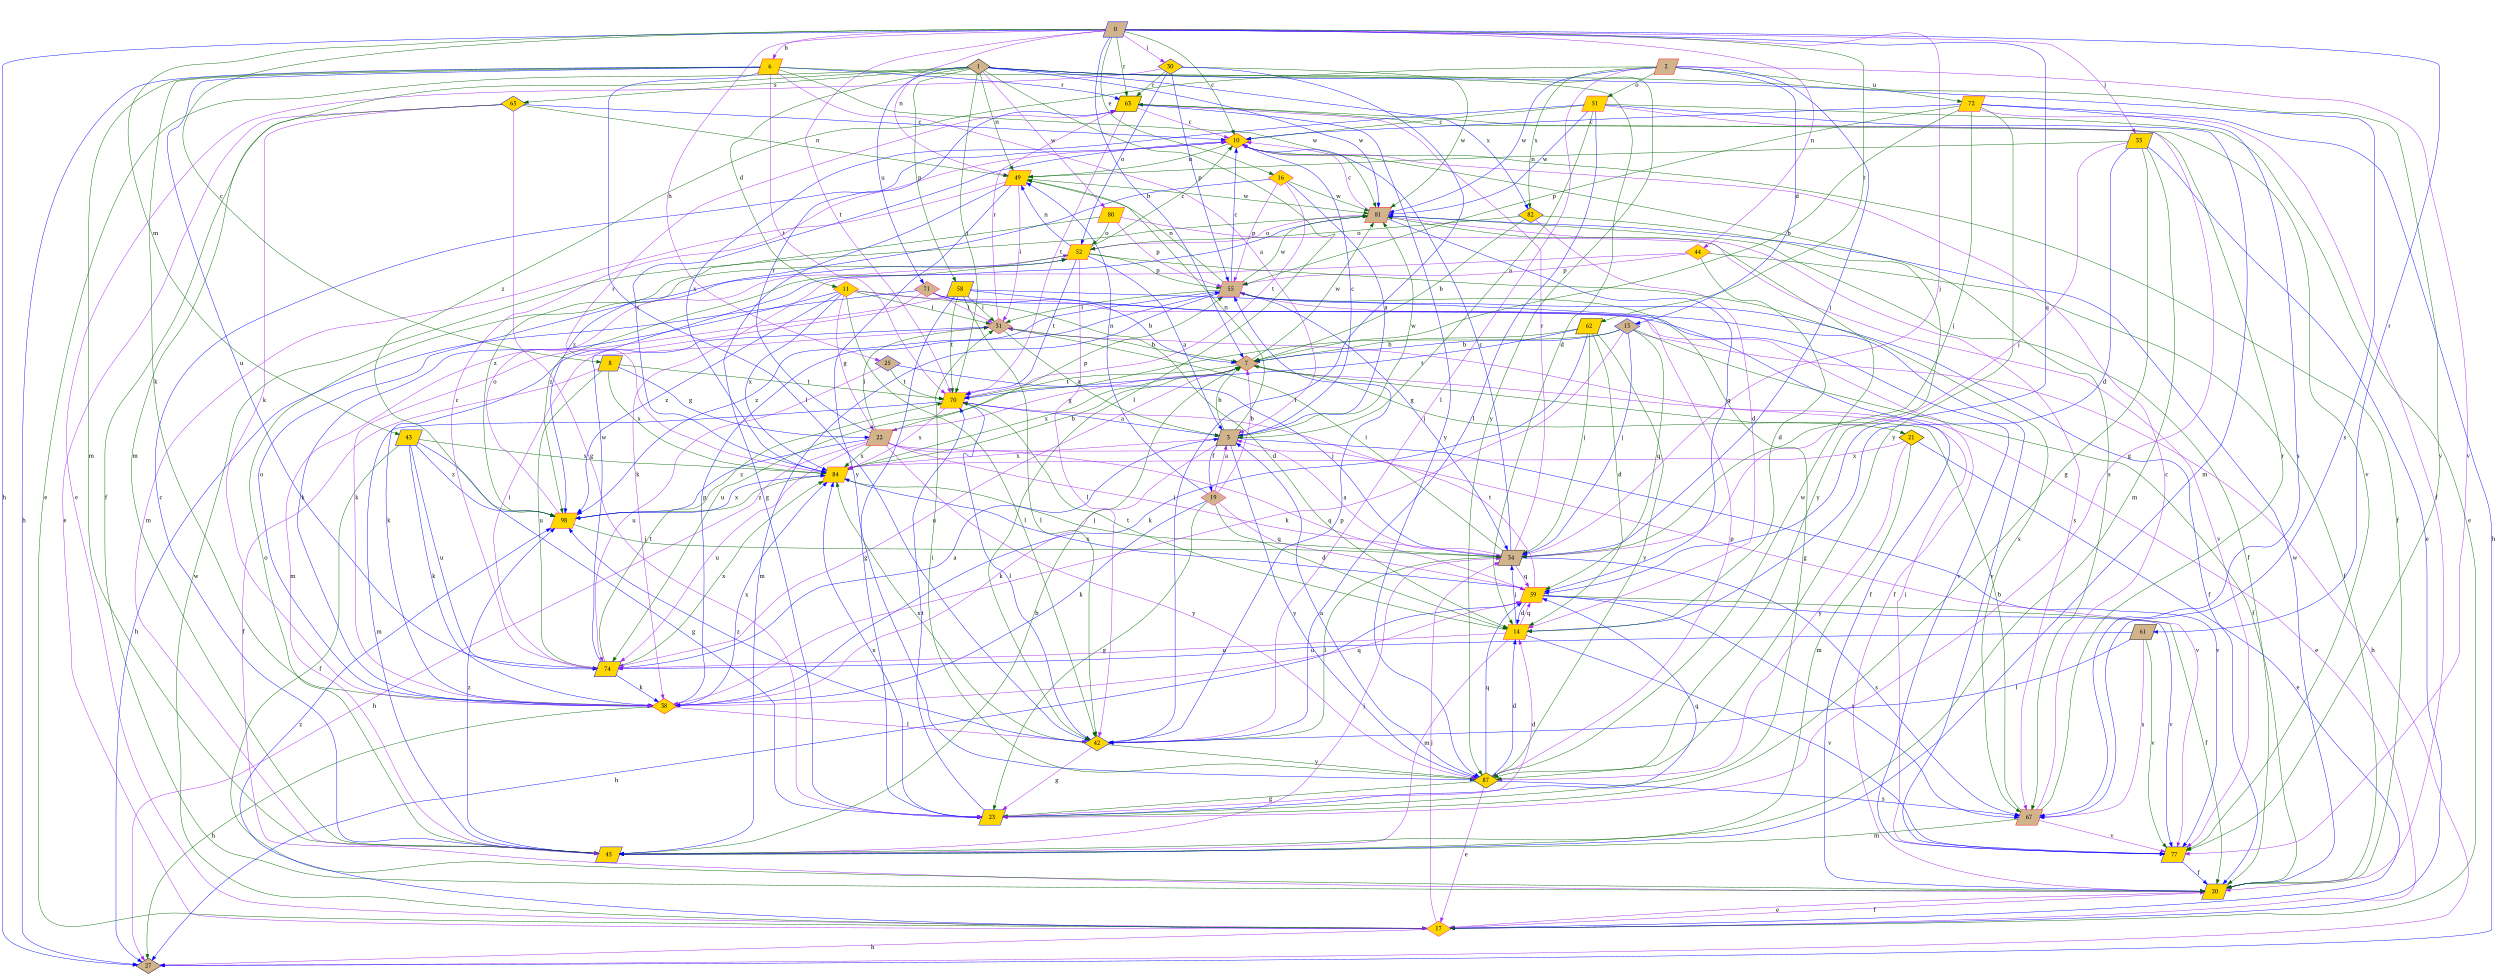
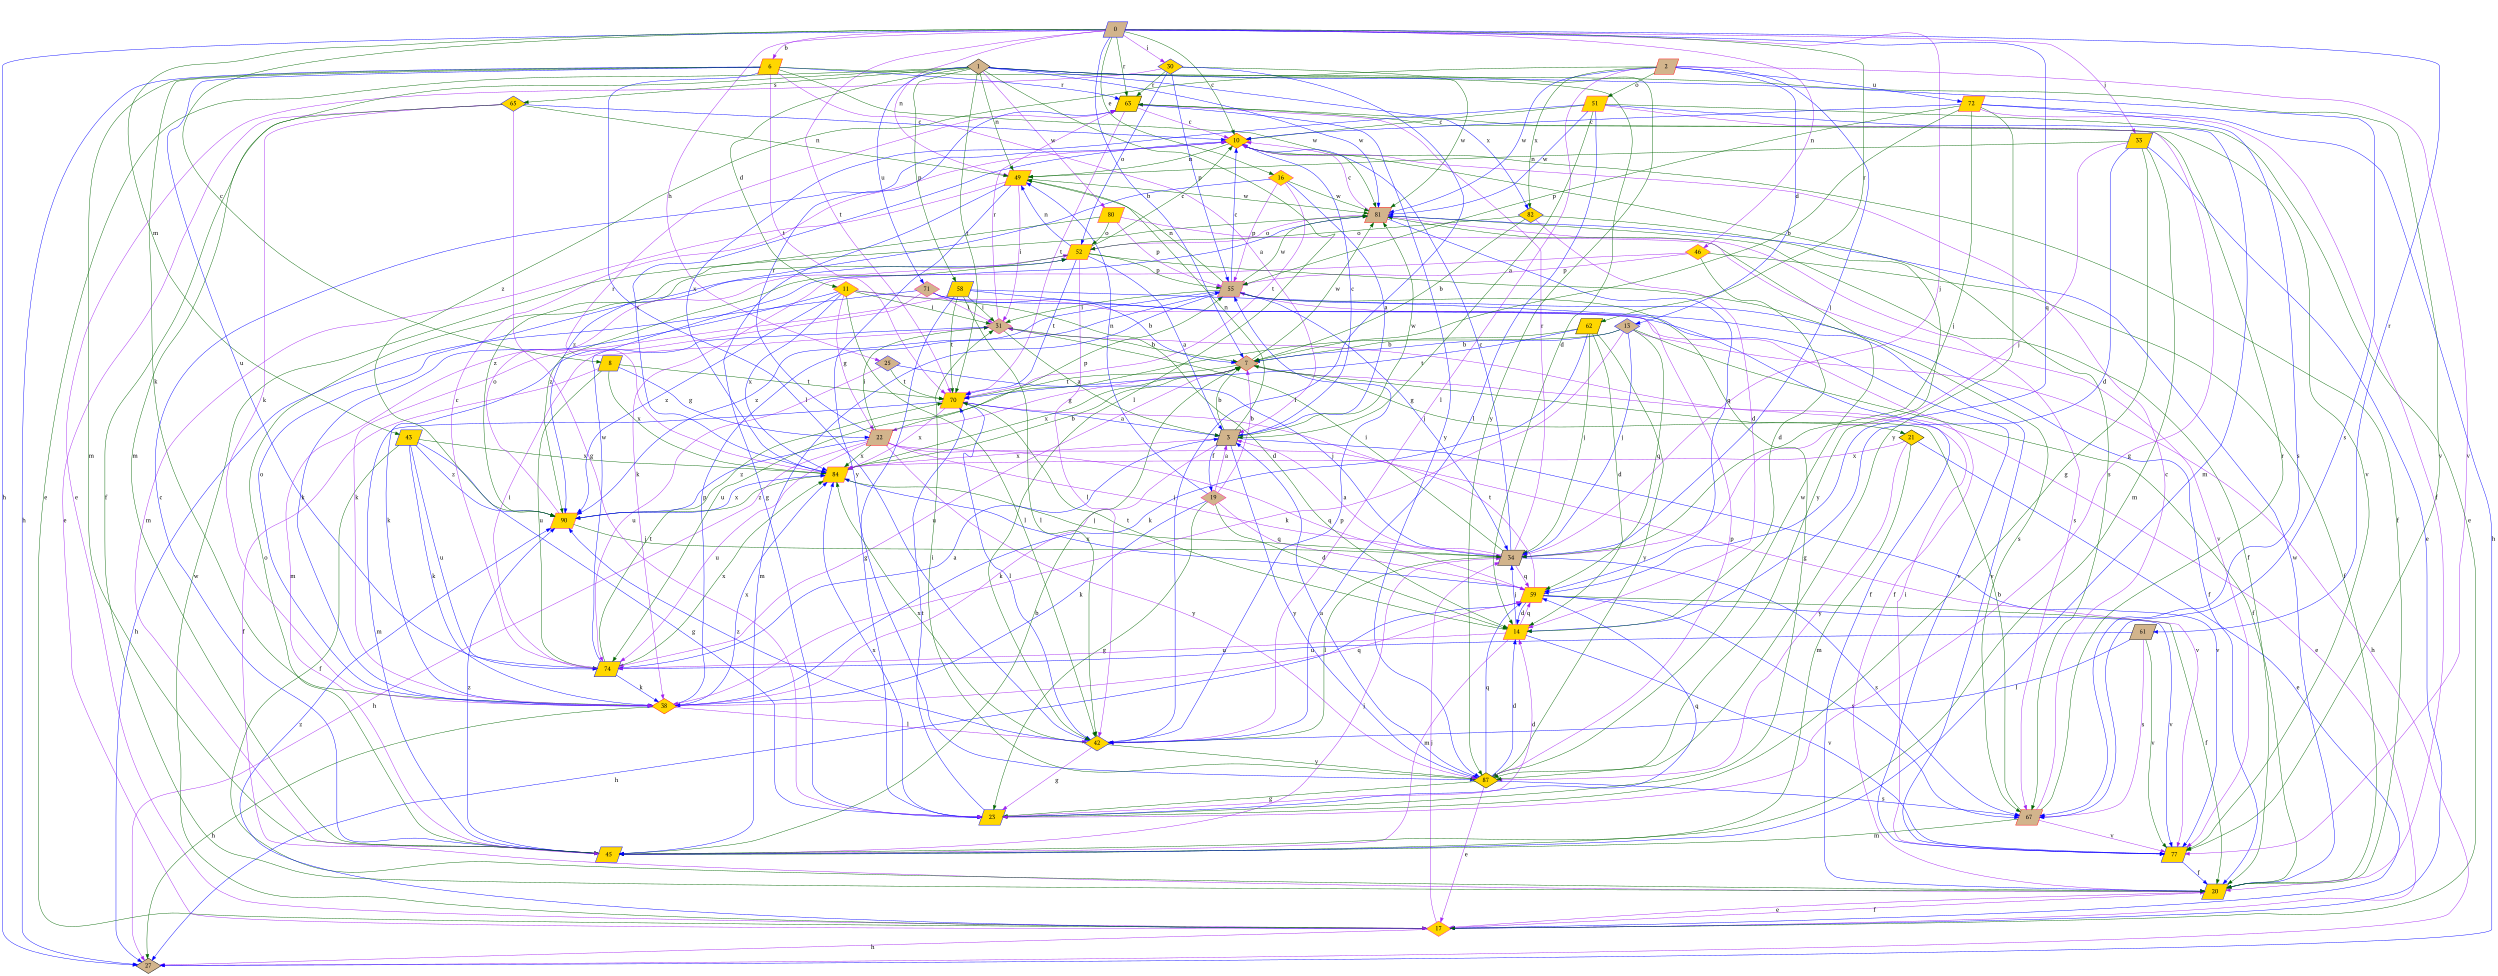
(1817, 81) -> (1817, 81)
(1698, 252) -> (1698, 252)
(564, 521) -> (564, 521)
